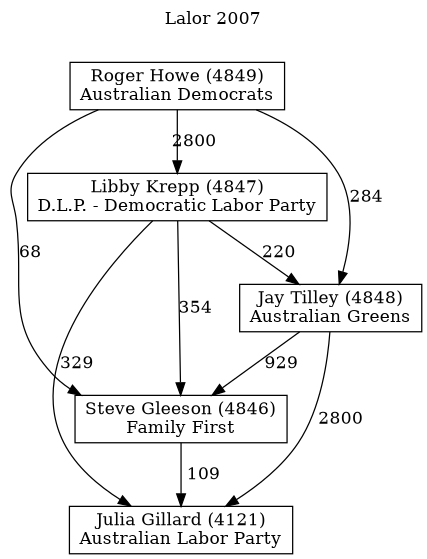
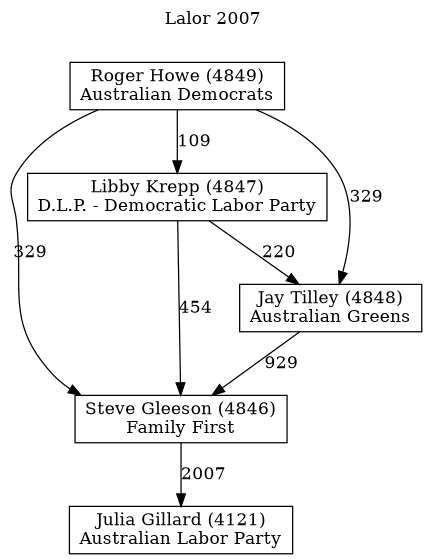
(195, 142) -> (195, 142)
(367, 197) -> (367, 197)
(31, 253) -> (31, 253)
(196, 308) -> (196, 308)
(60, 358) -> none
(306, 429) -> none
(204, 475) -> (204, 475)
